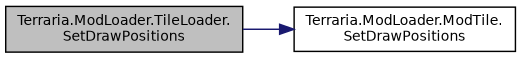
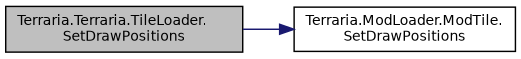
(124, 29) -> (124, 29)
